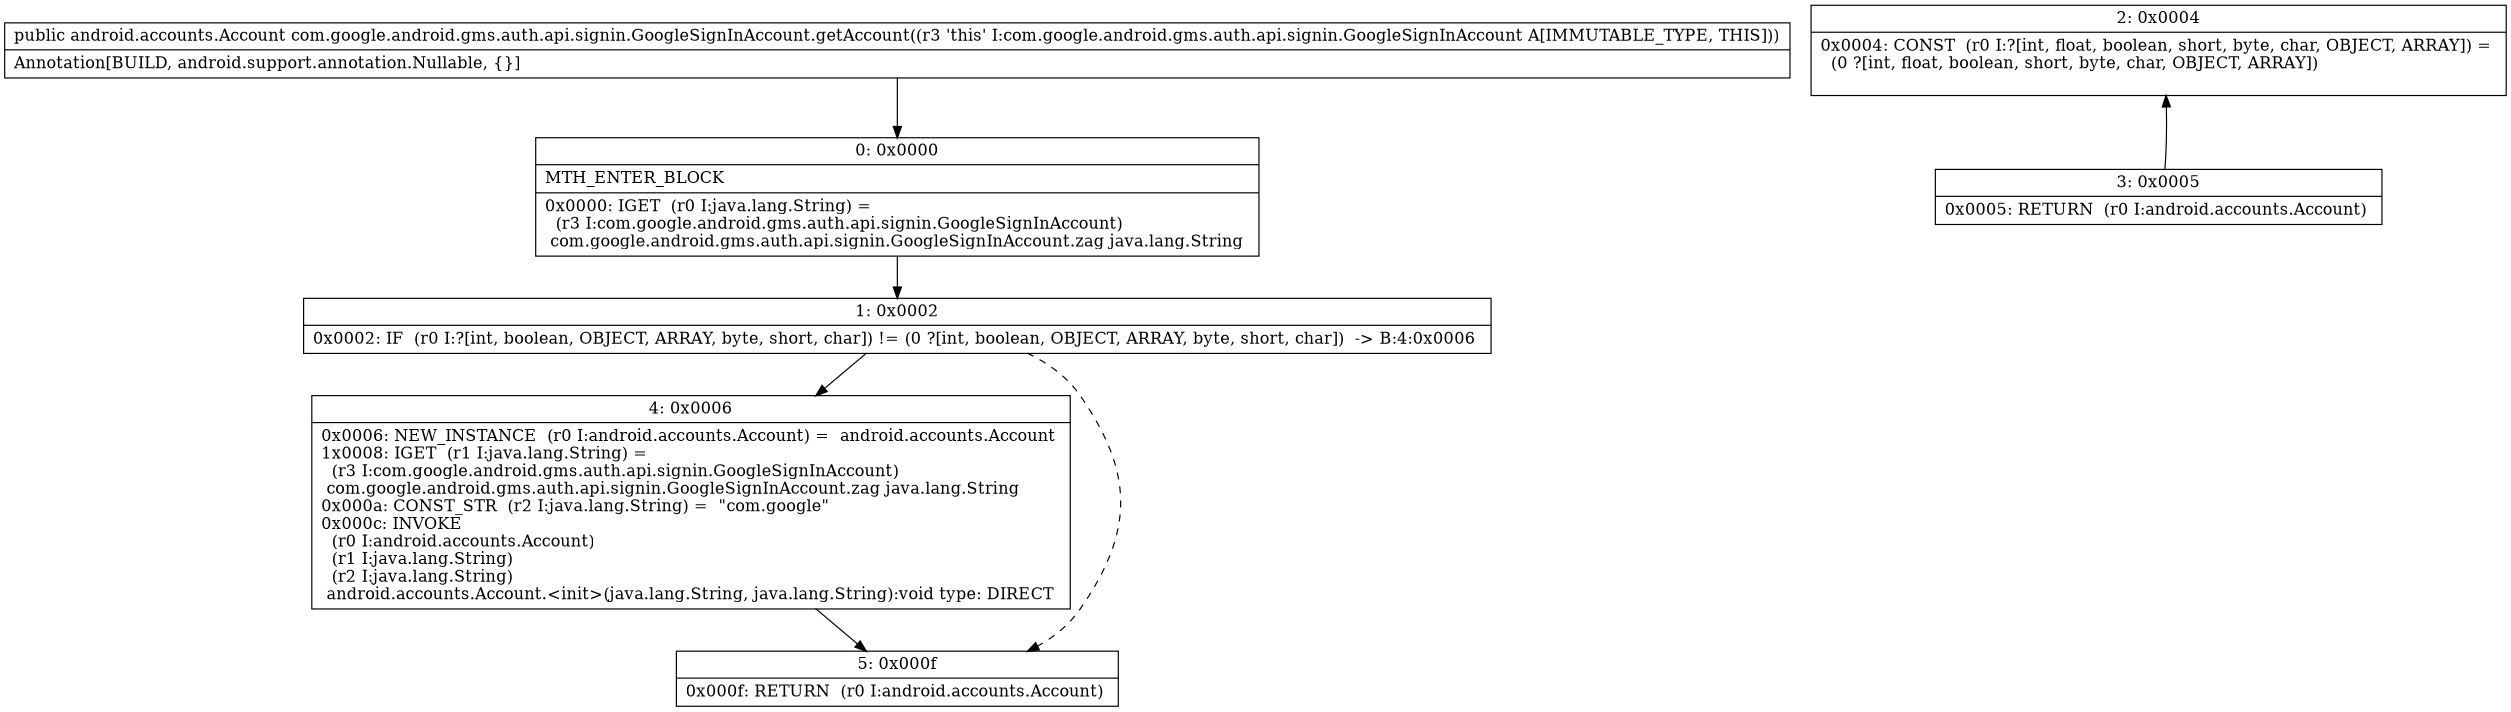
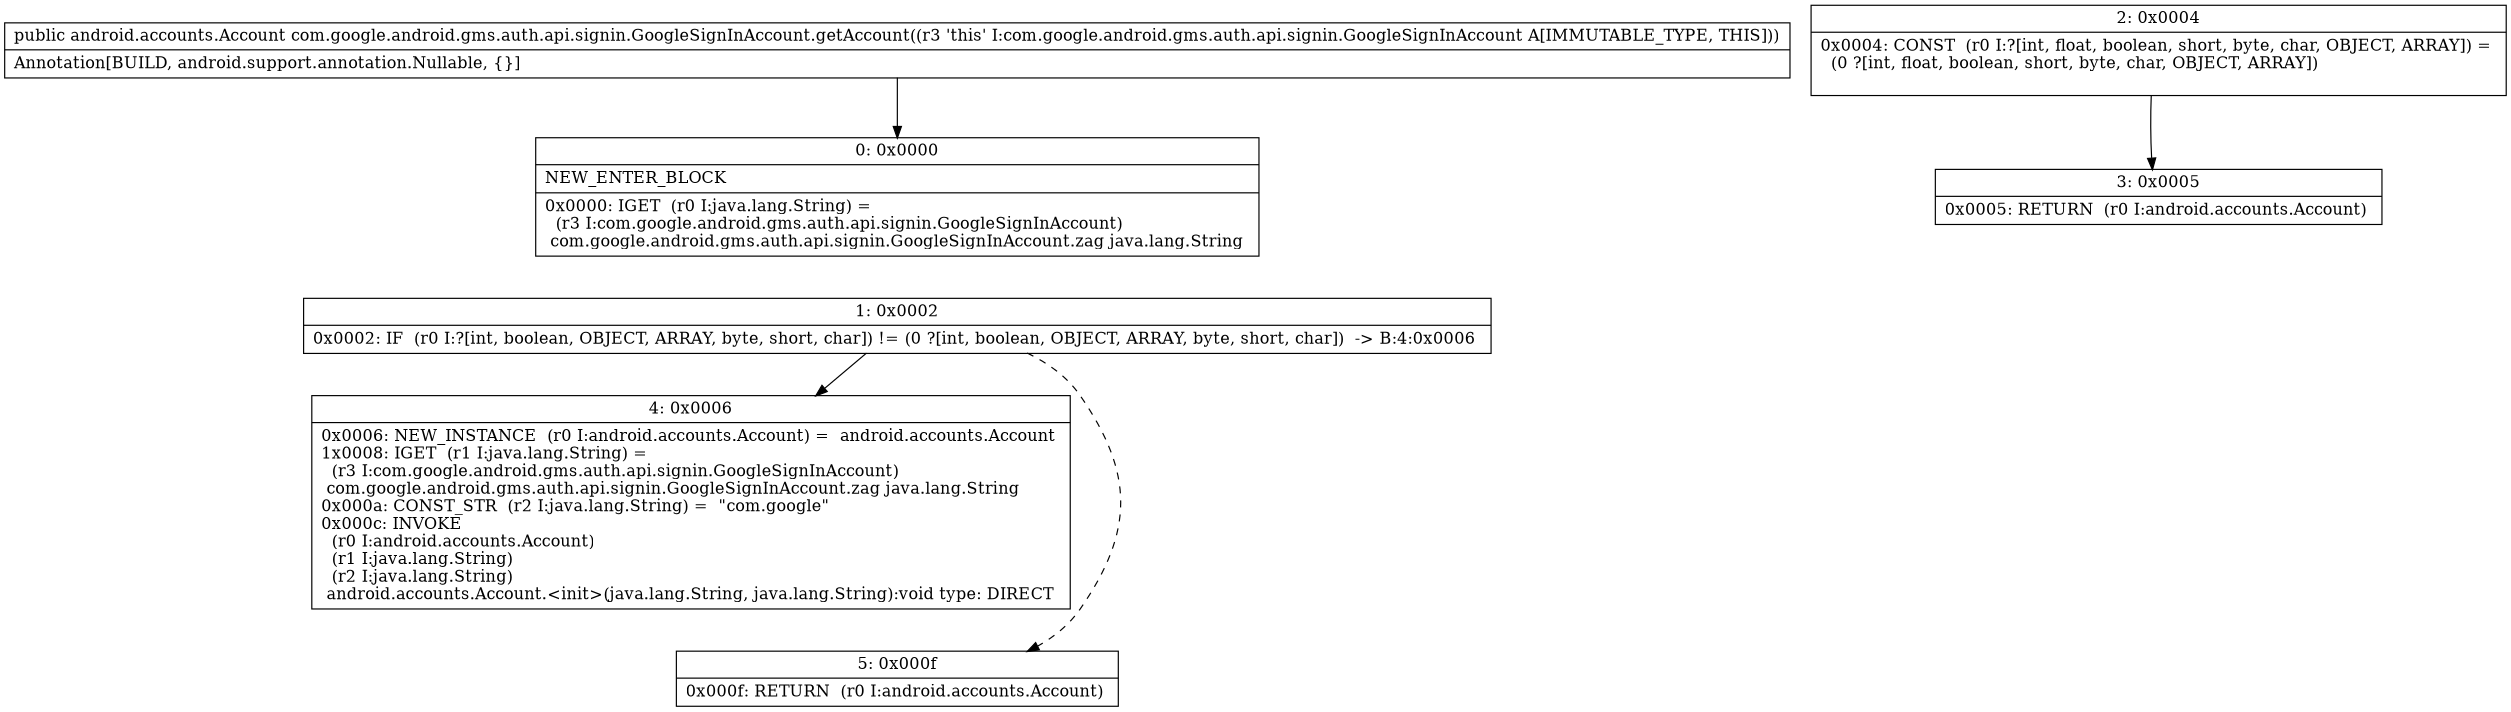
(2166, 138) -> (2151, 127)
(635, 178) -> (636, 178)
(897, 271) -> none
(836, 626) -> none
